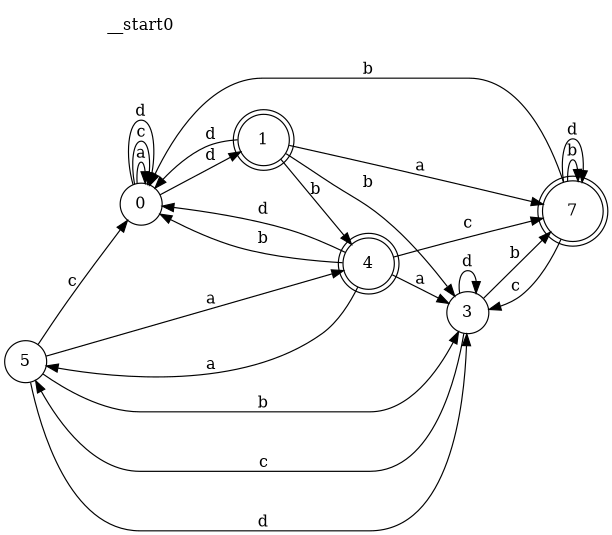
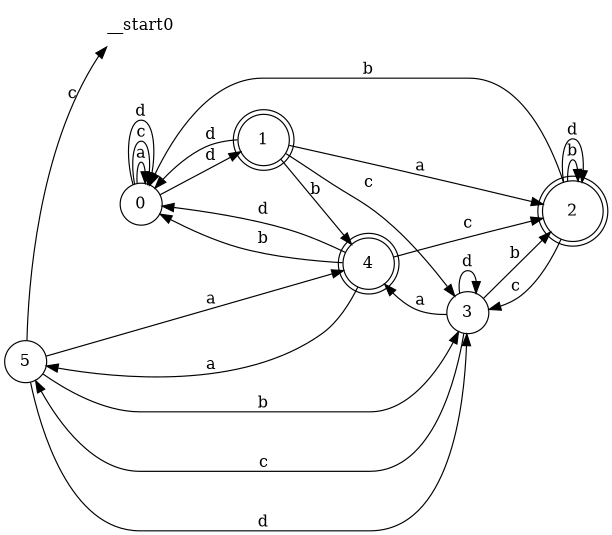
(369, 183) -> (369, 183)
(573, 211) -> (573, 211)
(78, 286) -> (45, 193)
(415, 286) -> (417, 310)
